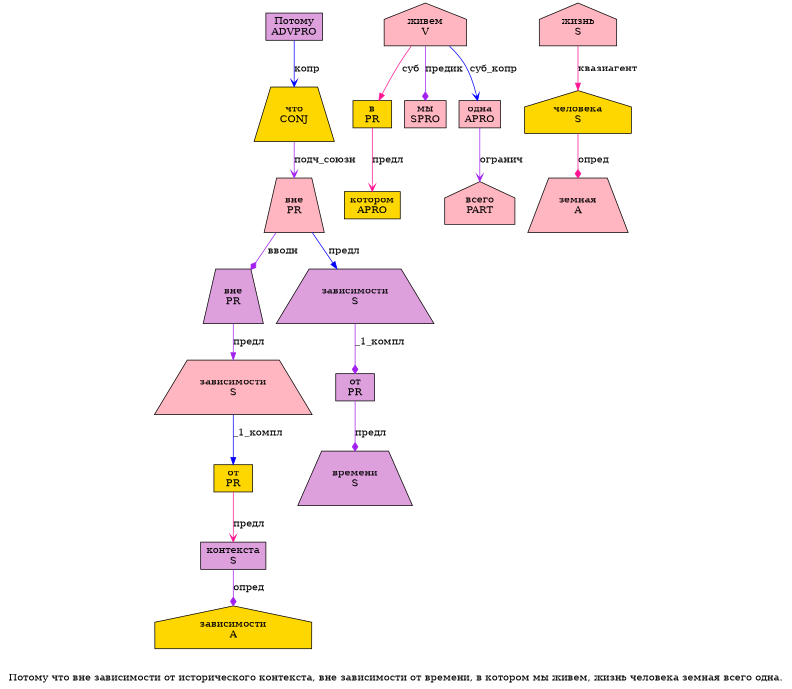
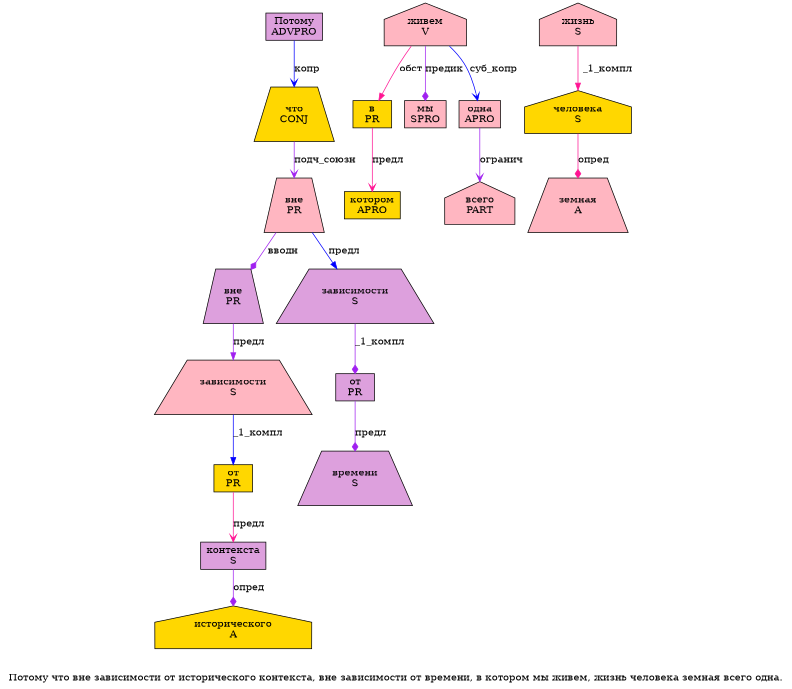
(411, 69) -> (411, 69)
(608, 69) -> (608, 69)
(233, 630) -> (233, 630)
